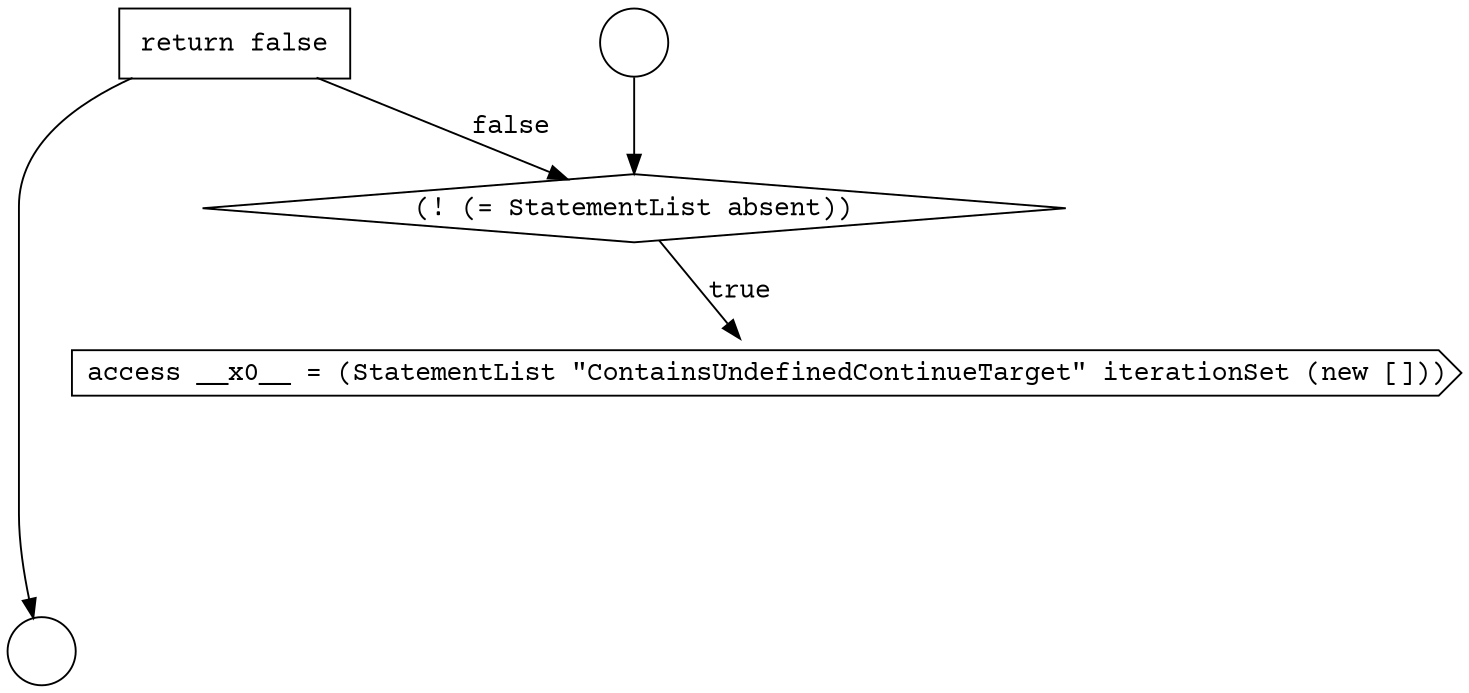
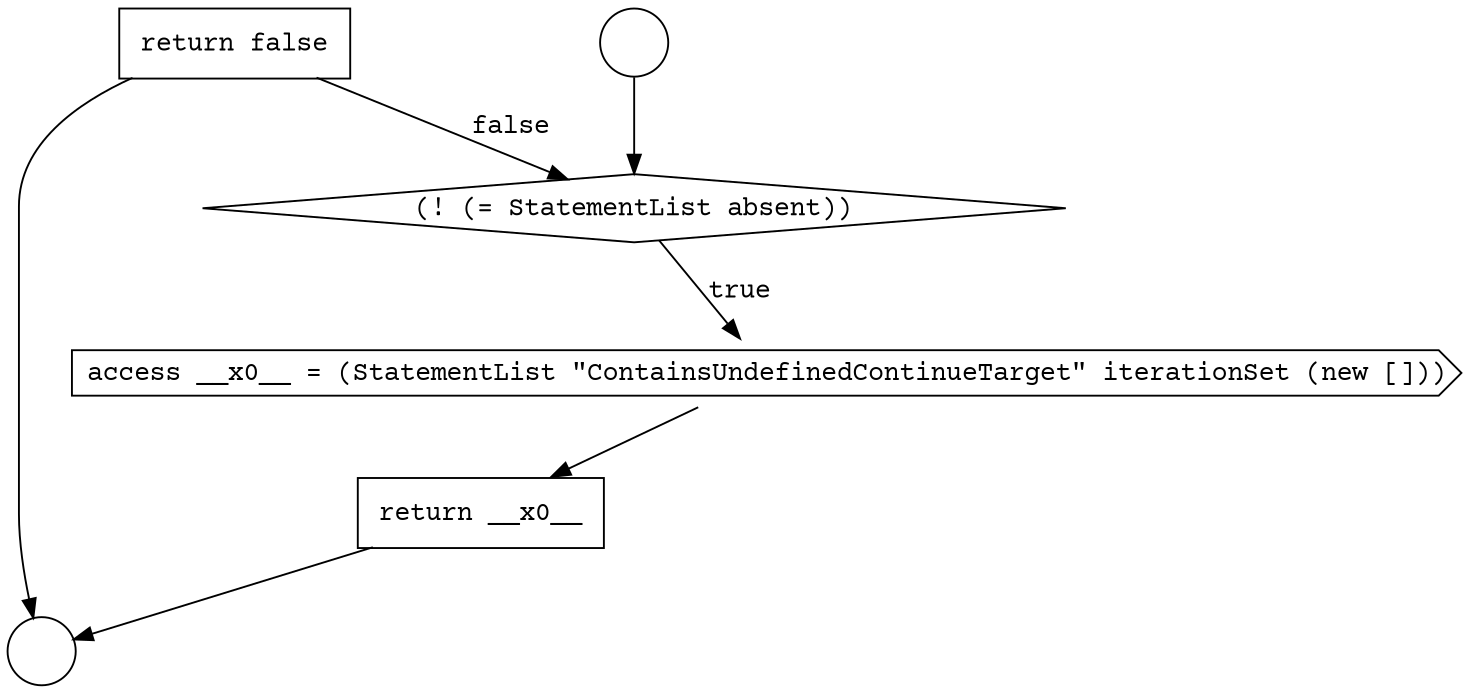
none -> (481, 512)
